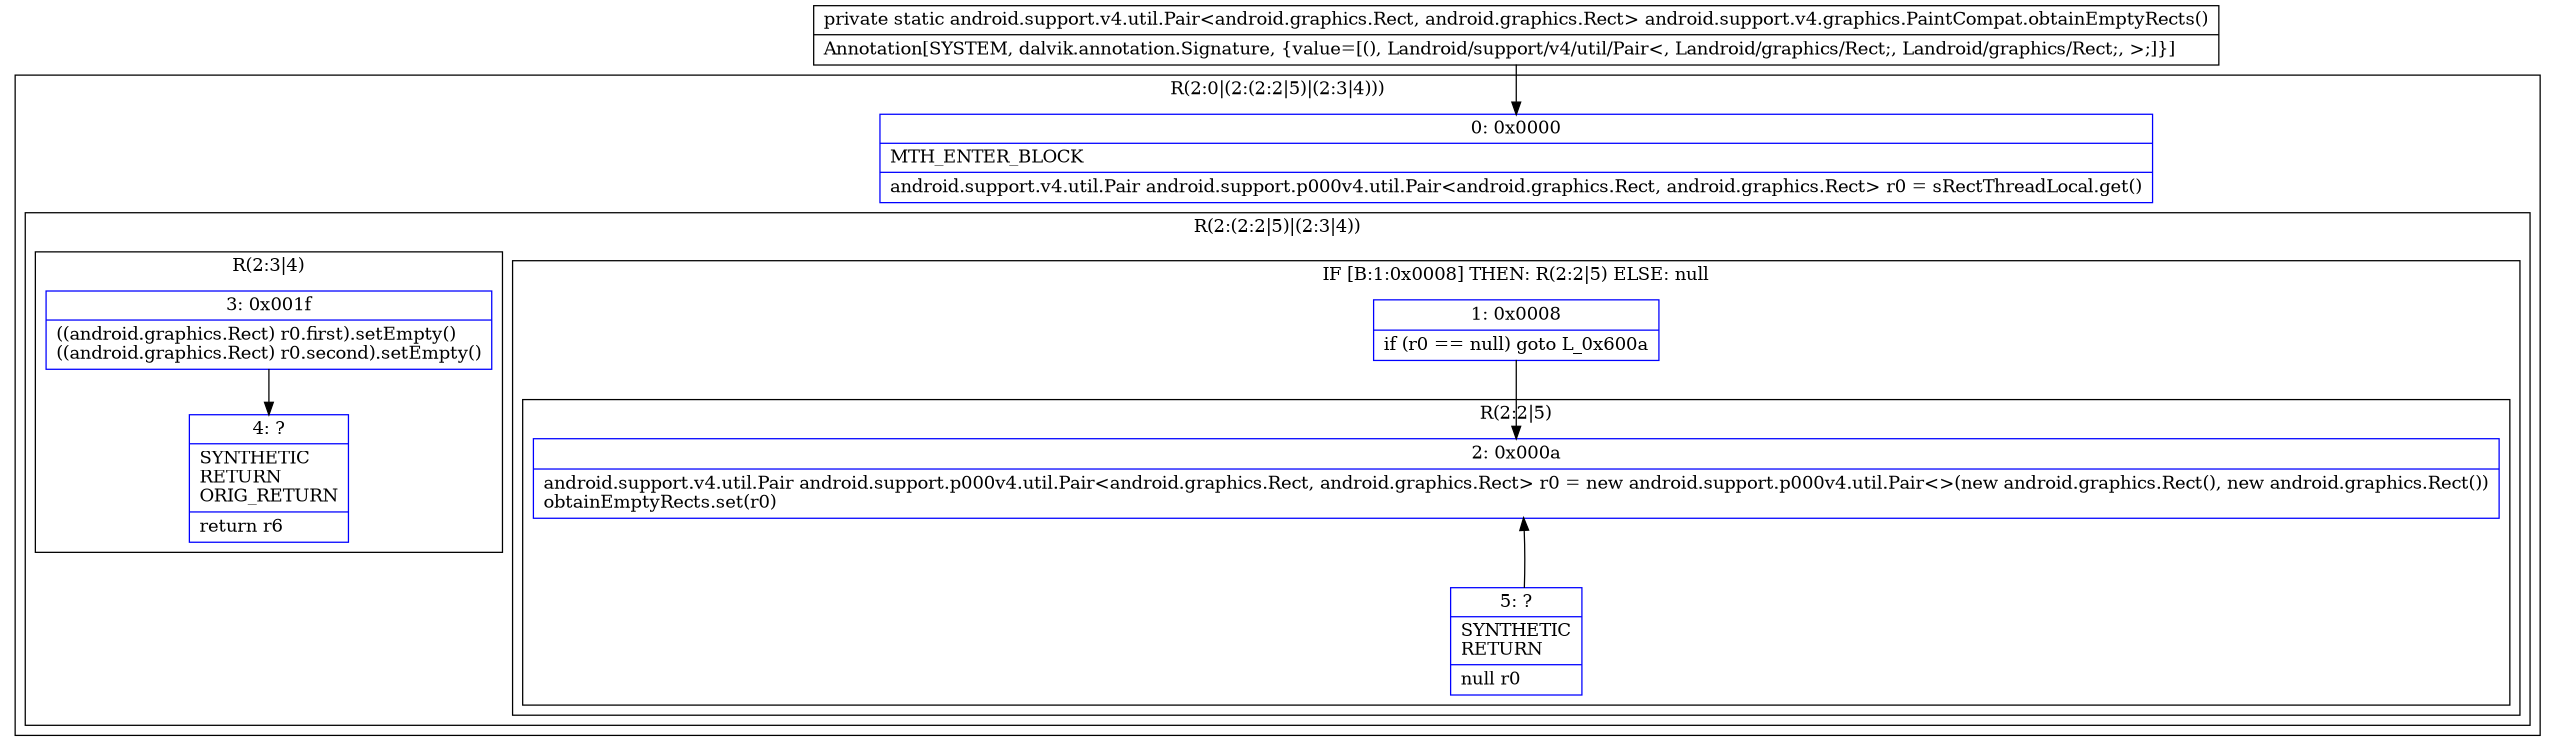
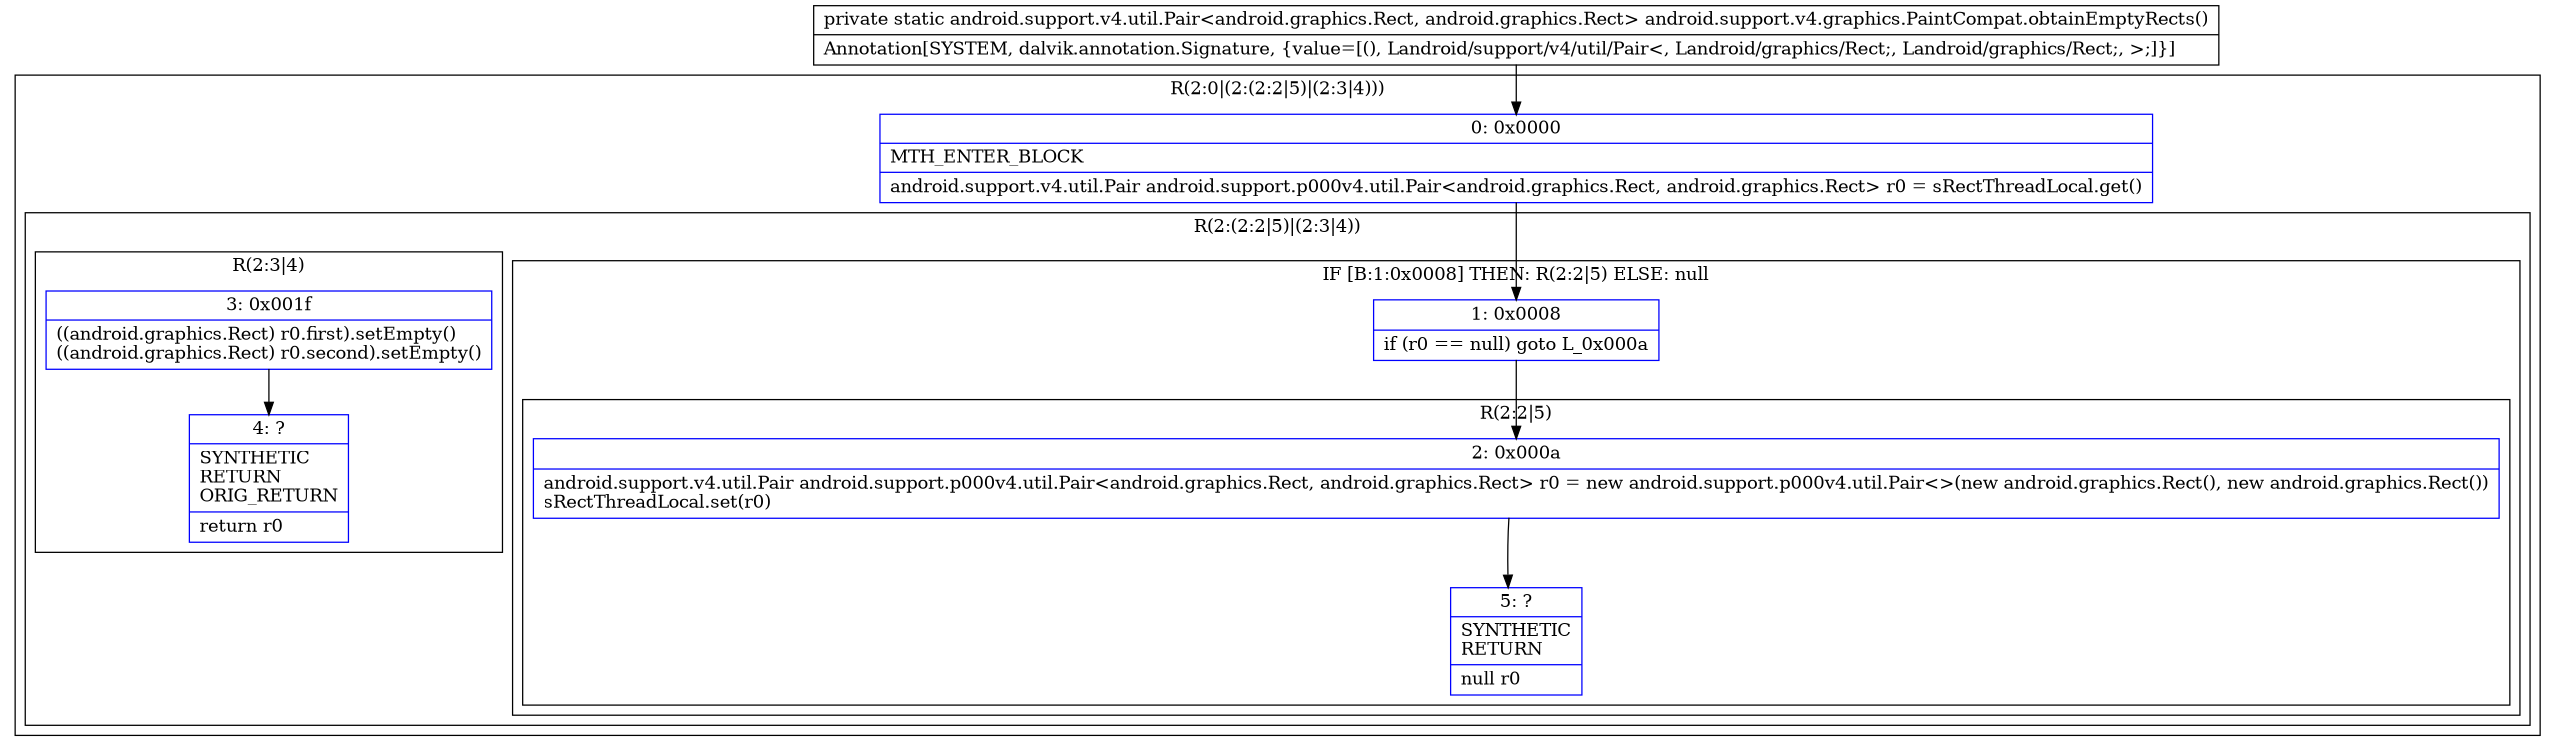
none -> (1516, 245)
(1516, 345) -> (1516, 345)
(660, 502) -> (658, 502)
(242, 526) -> (242, 526)
(1525, 559) -> (1508, 546)
